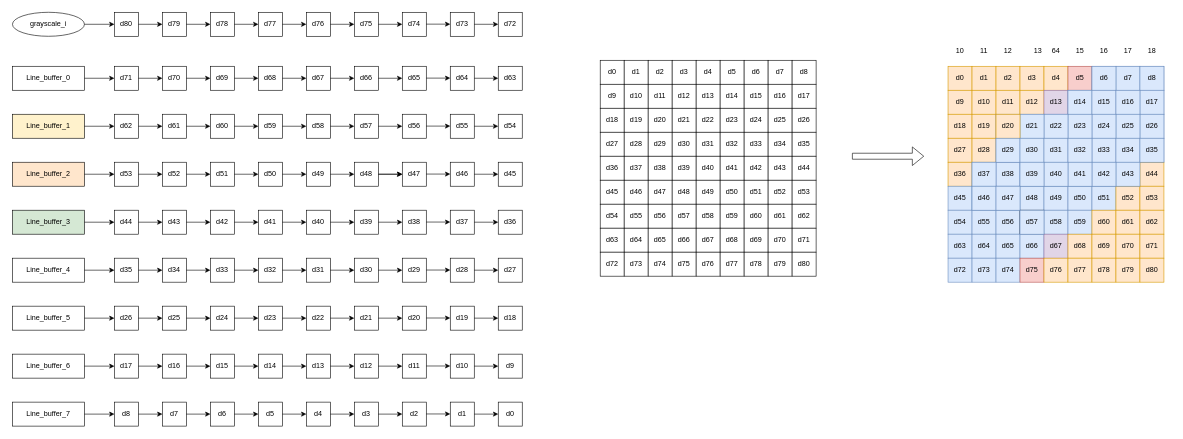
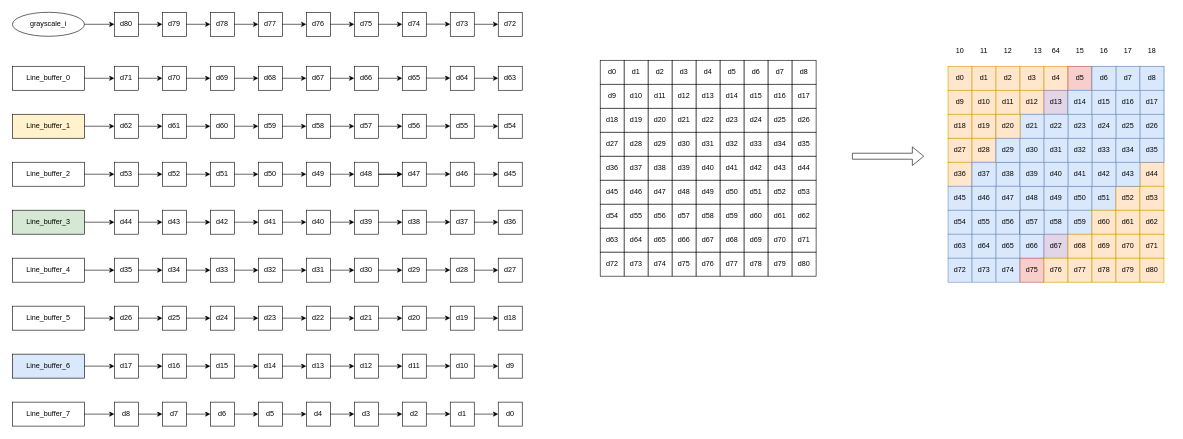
(48, 174) -> (48, 174)
(48, 366) -> (48, 366)
